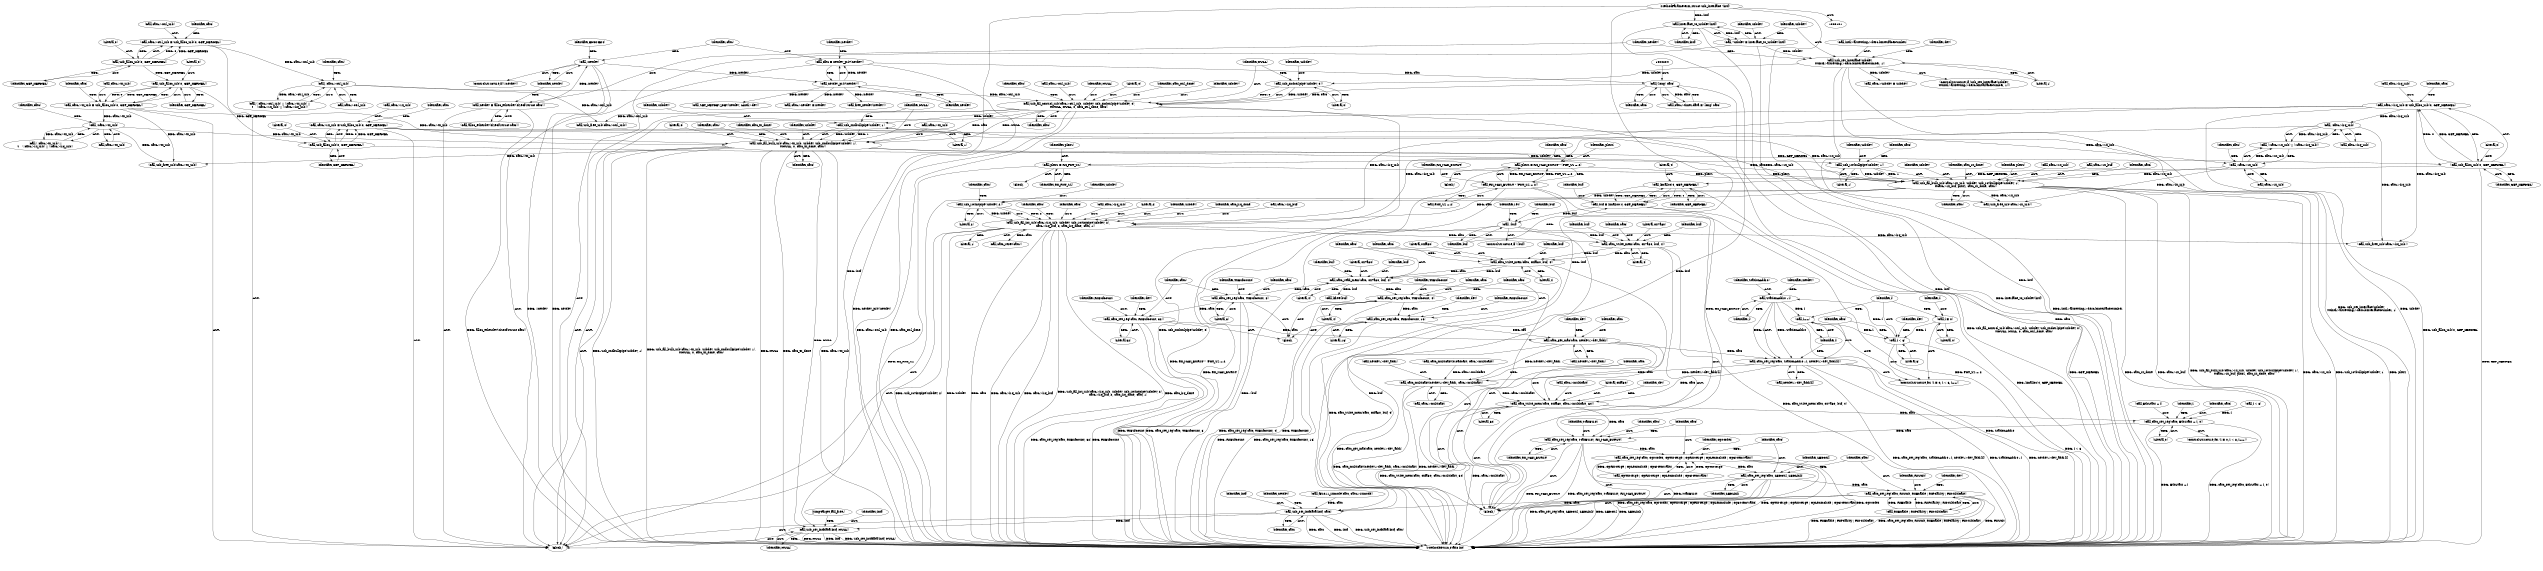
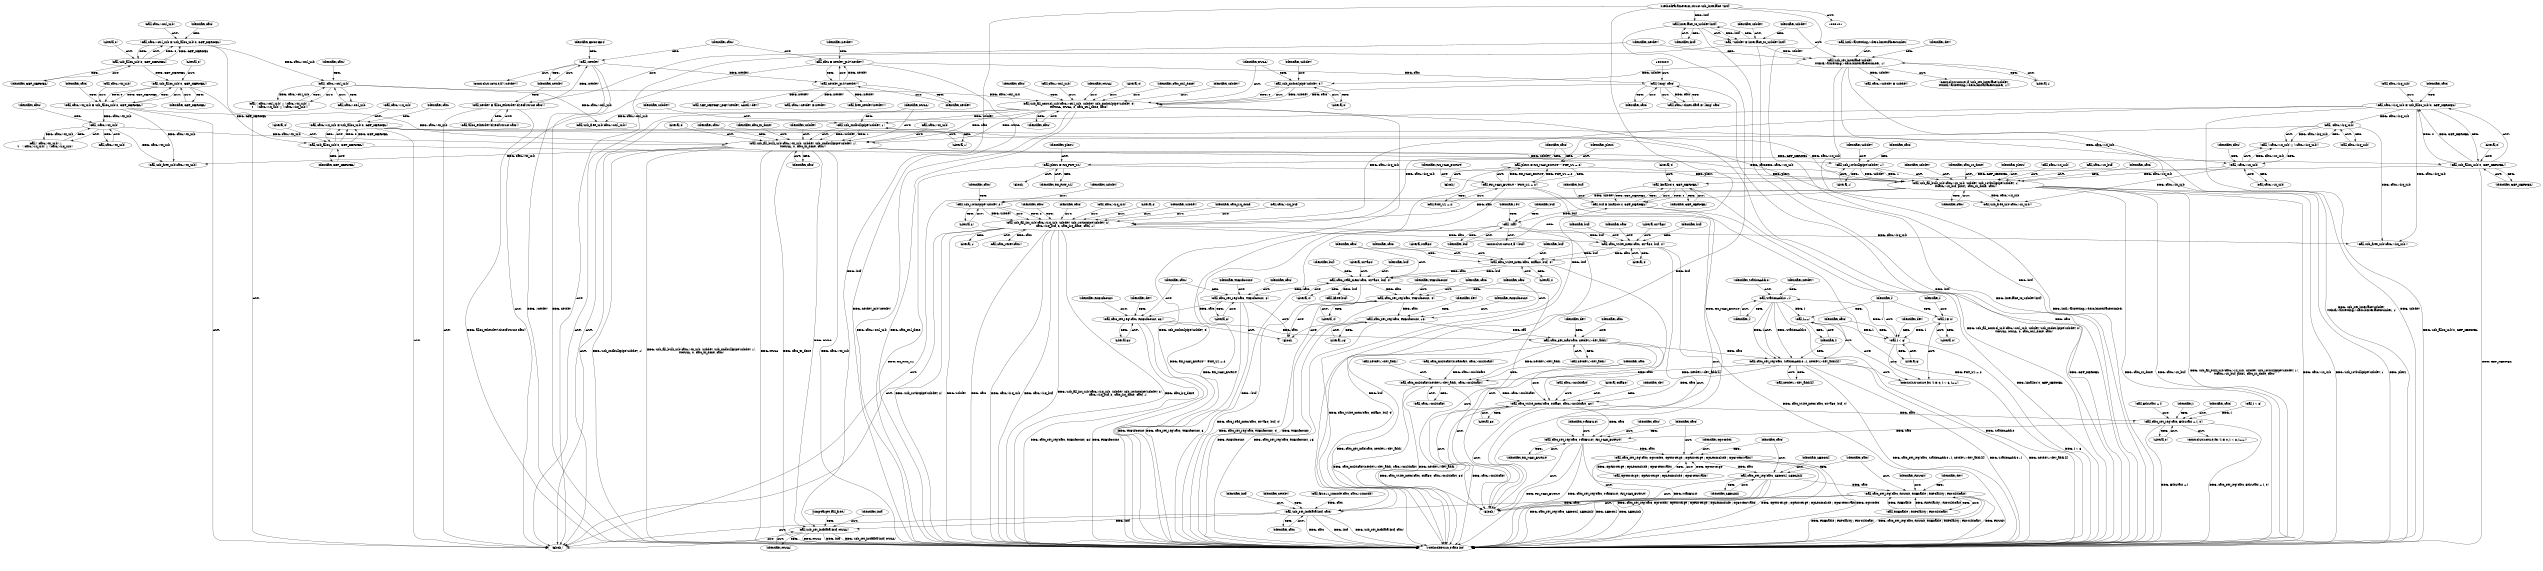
(1509, 225) -> (1509, 225)
none -> (1188, 469)
